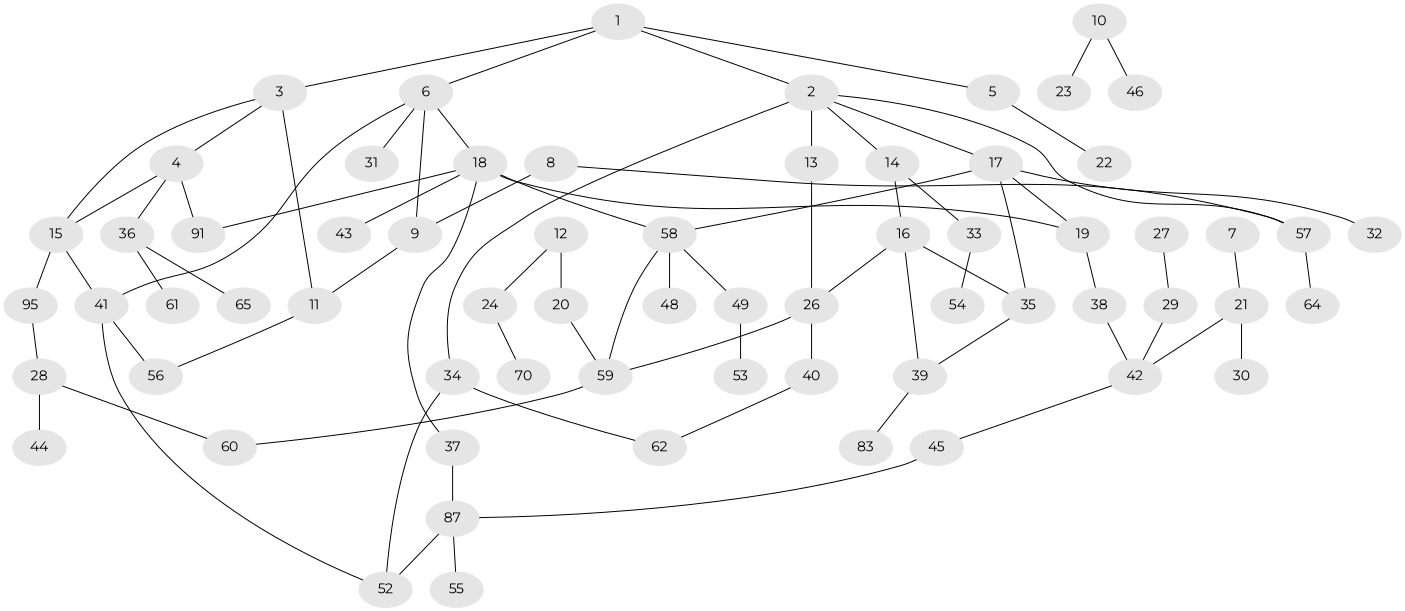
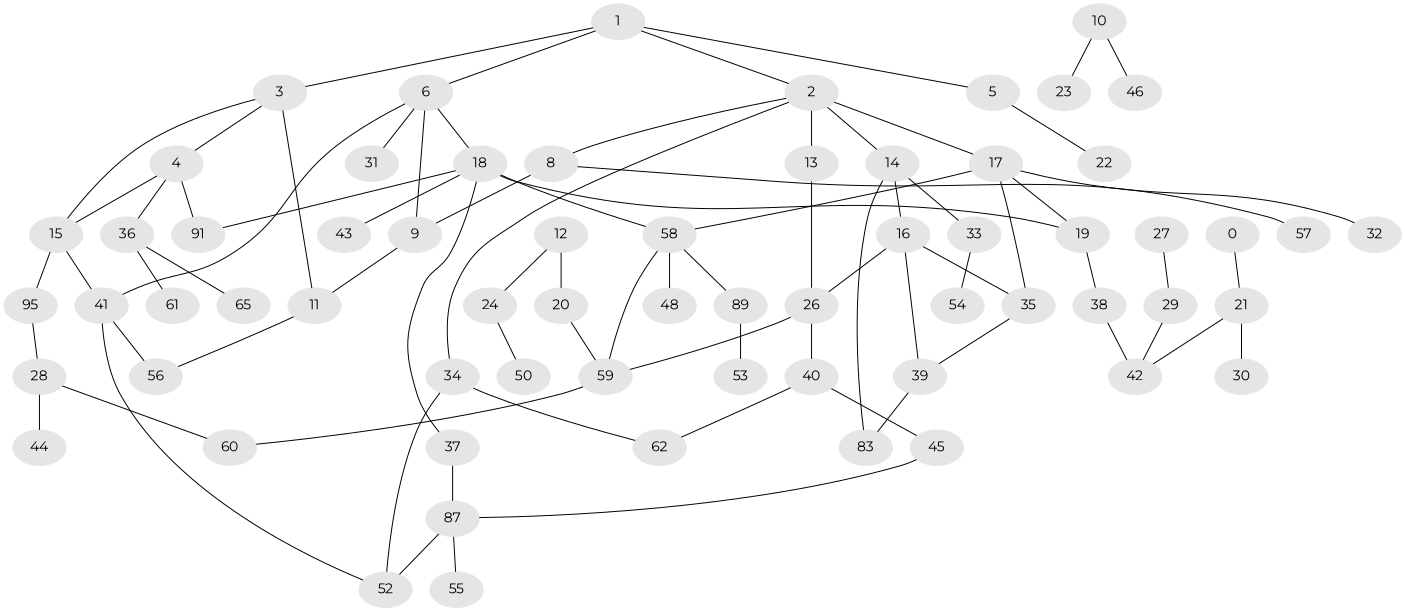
(1056, 172) -> (678, 122)
(1233, 235) -> (1233, 235)
none -> (858, 303)
(741, 306) -> (741, 306)
(1313, 306) -> none
(524, 377) -> (524, 377)
(1036, 412) -> (874, 412)
